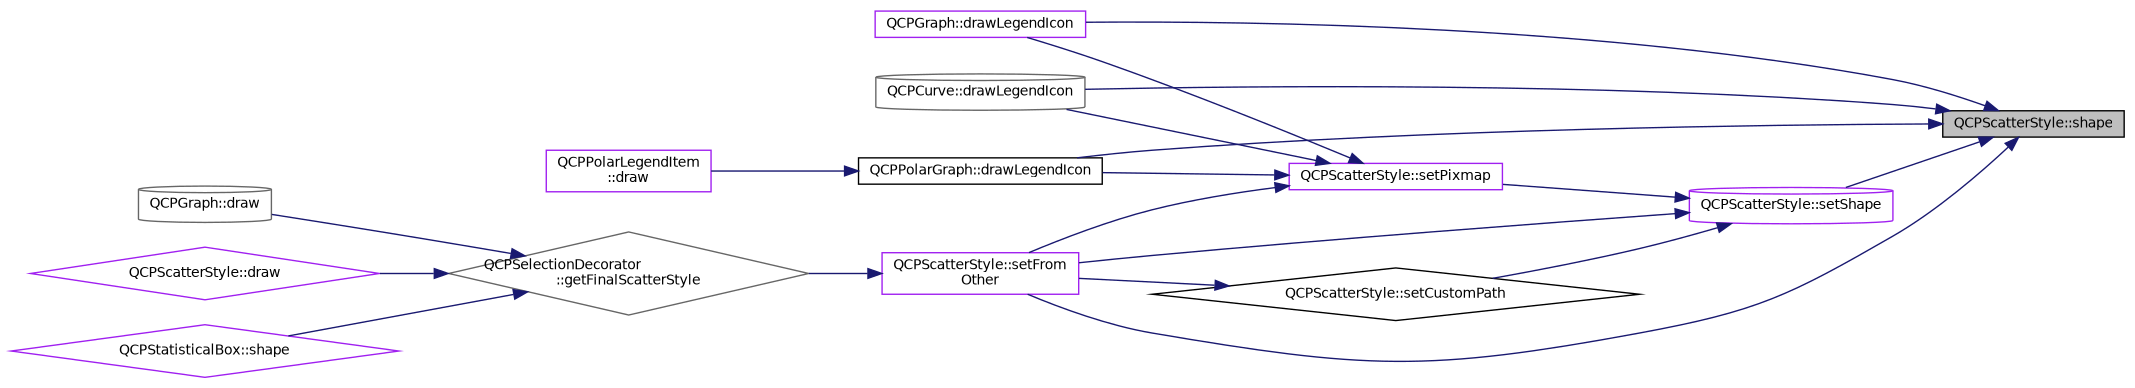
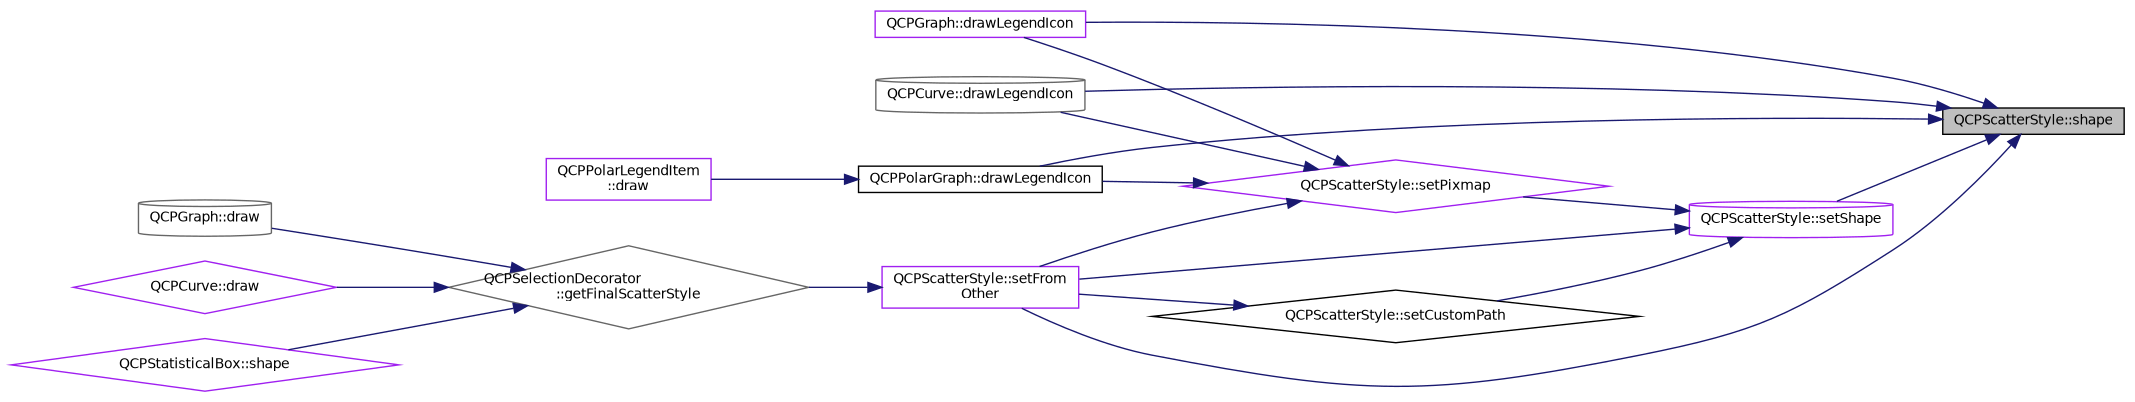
(1396, 177) -> (1396, 186)
(205, 273) -> (205, 287)
